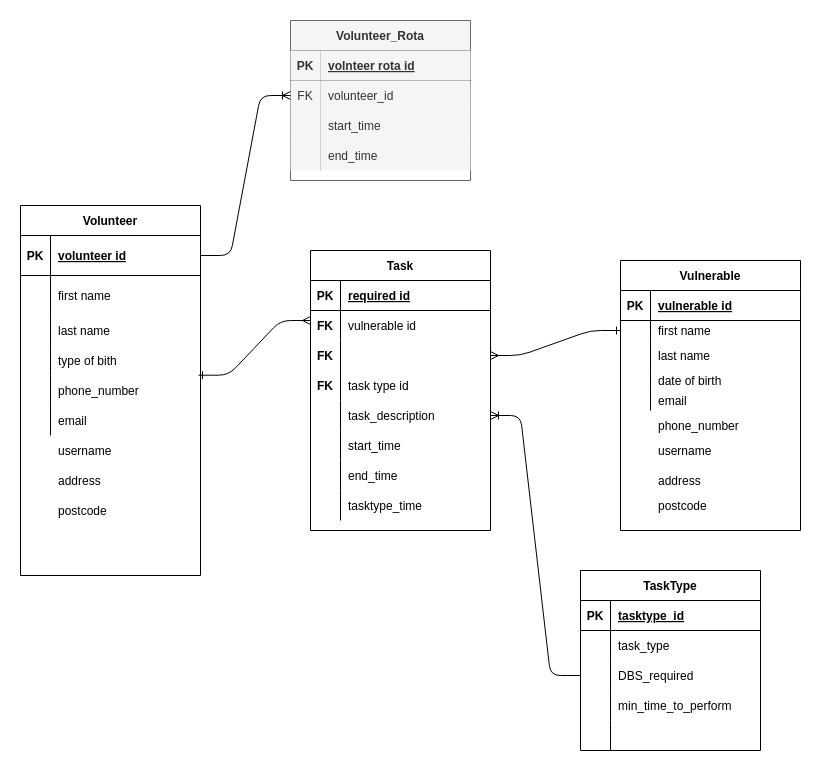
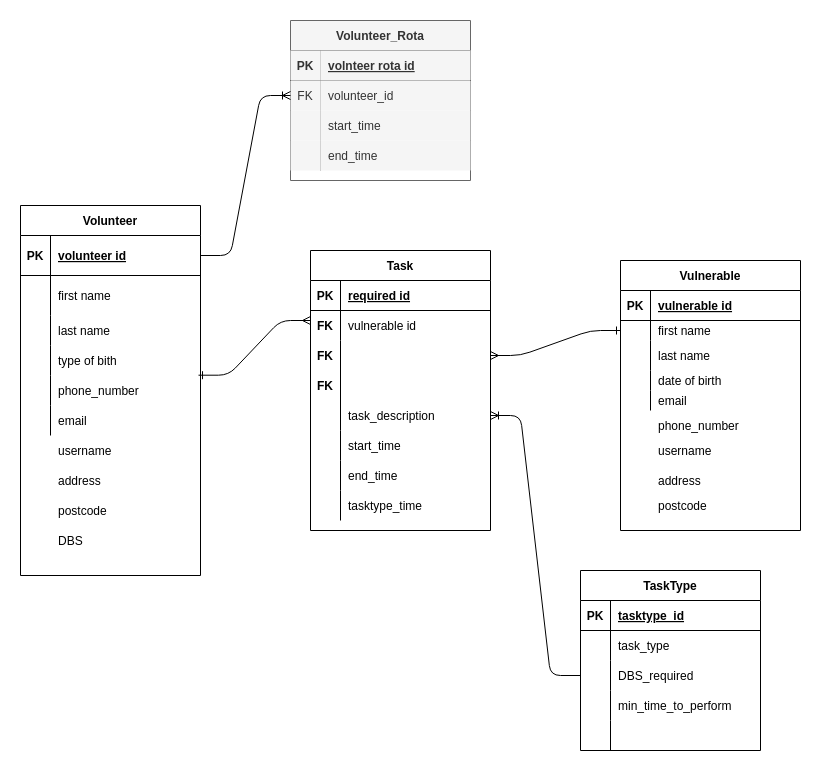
(416, 386) -> none
none -> (126, 541)
